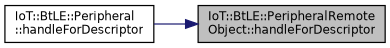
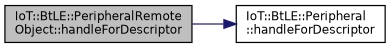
(170, 24) -> (208, 24)
